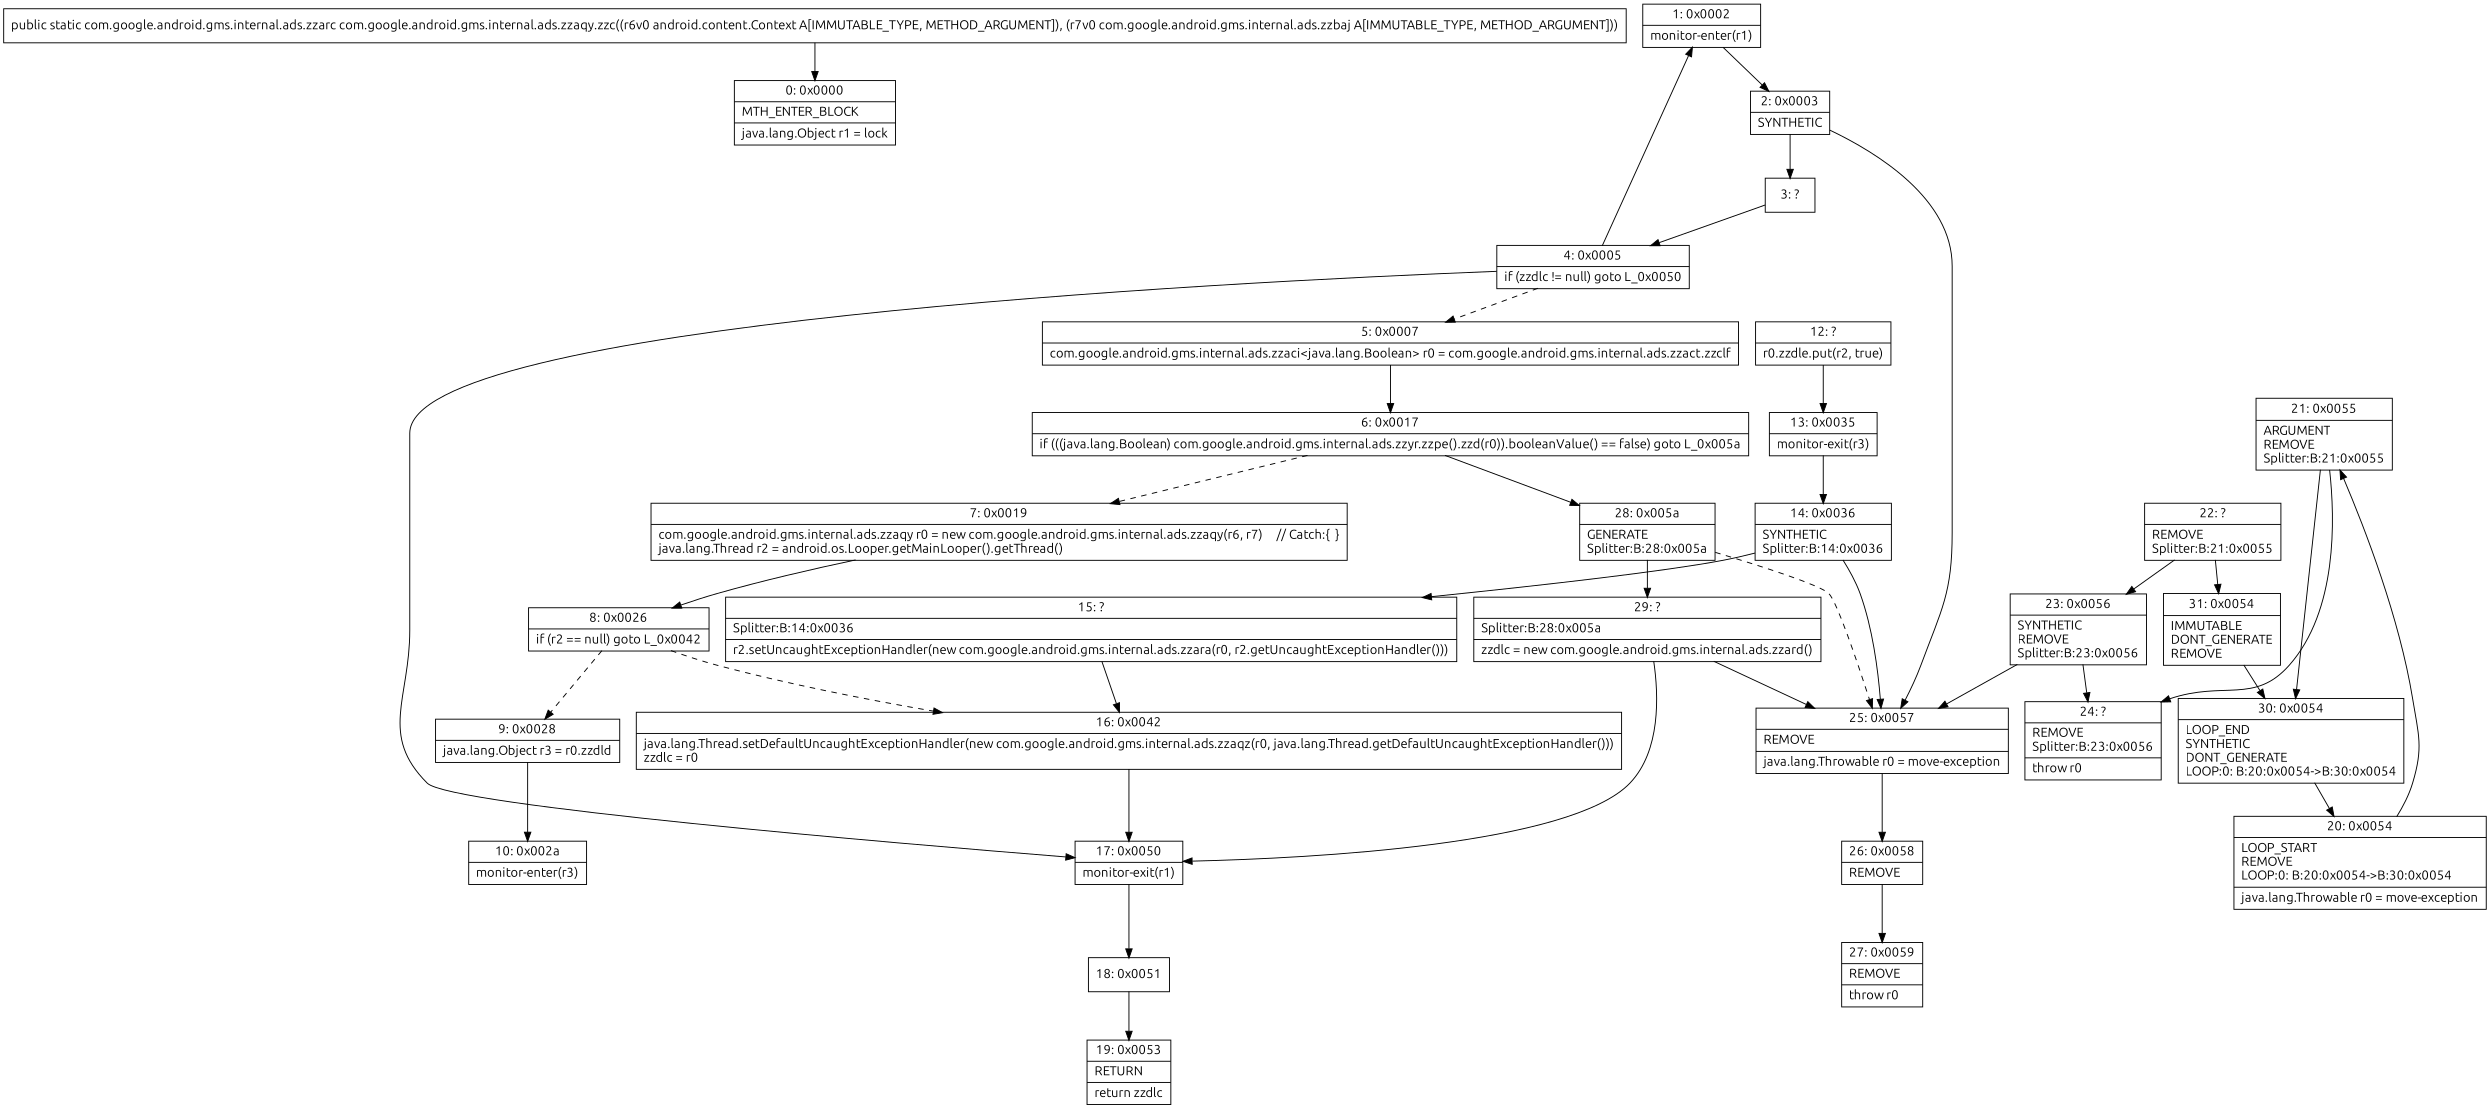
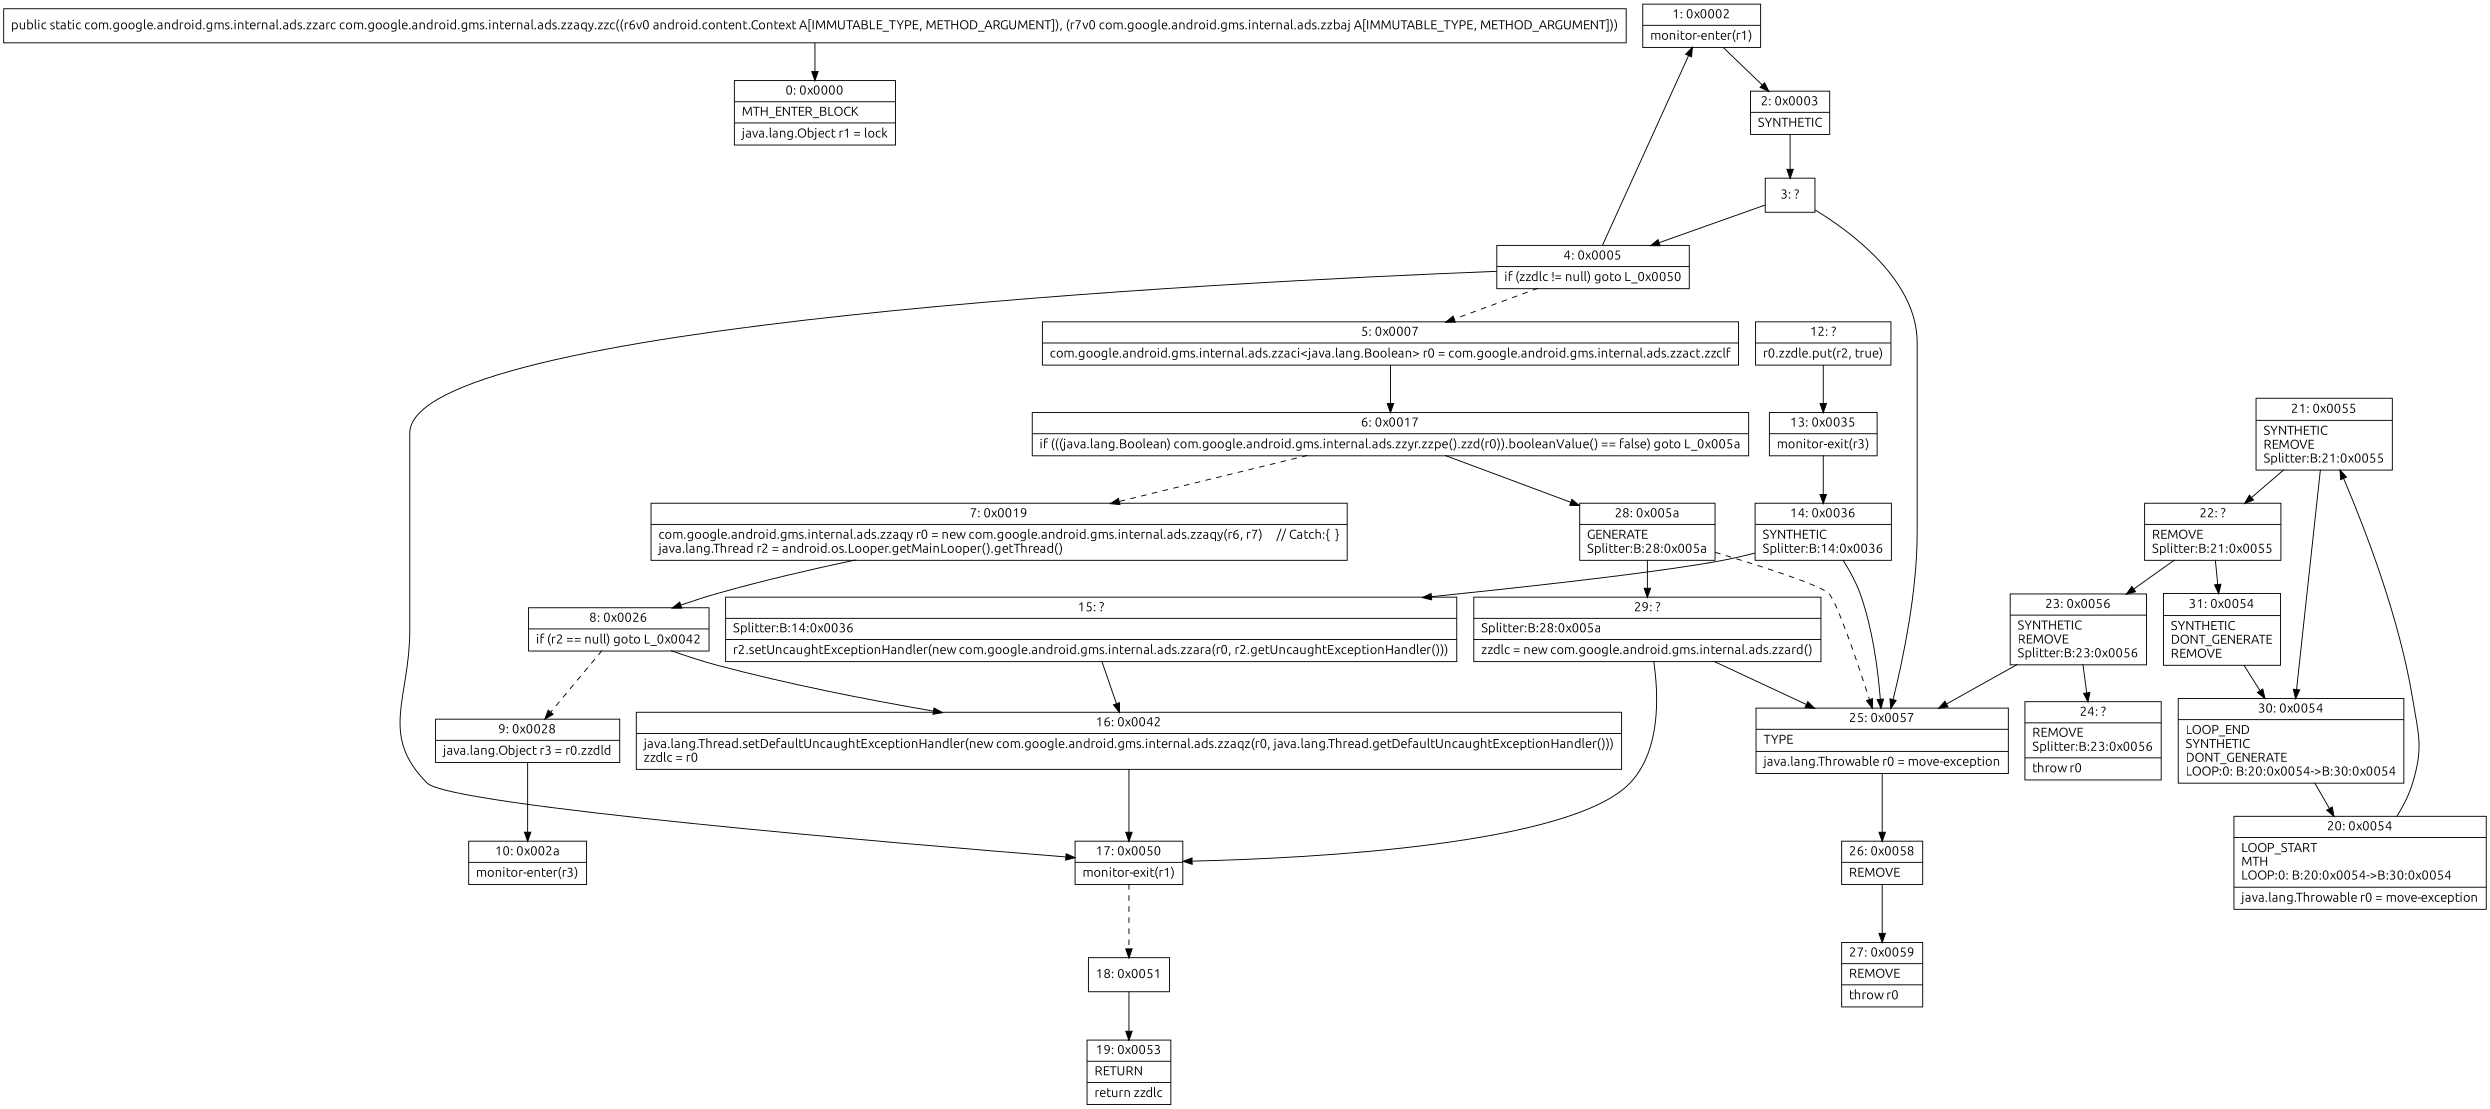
(1952, 391) -> (1917, 435)
(2297, 431) -> (2296, 431)
(2207, 626) -> (2203, 626)
(2310, 633) -> (2268, 484)
(801, 685) -> (801, 685)
(1789, 740) -> (1779, 740)
(2267, 862) -> (2255, 862)
(1129, 916) -> (1129, 916)
